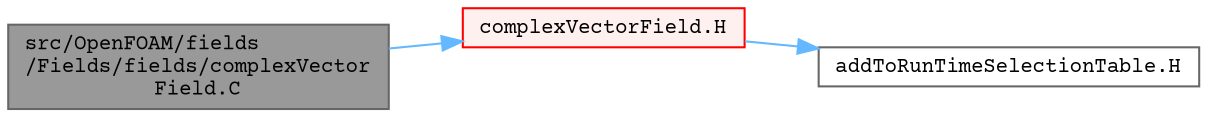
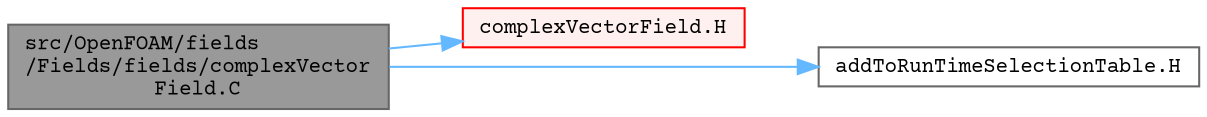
(771, 44) -> (594, 67)
